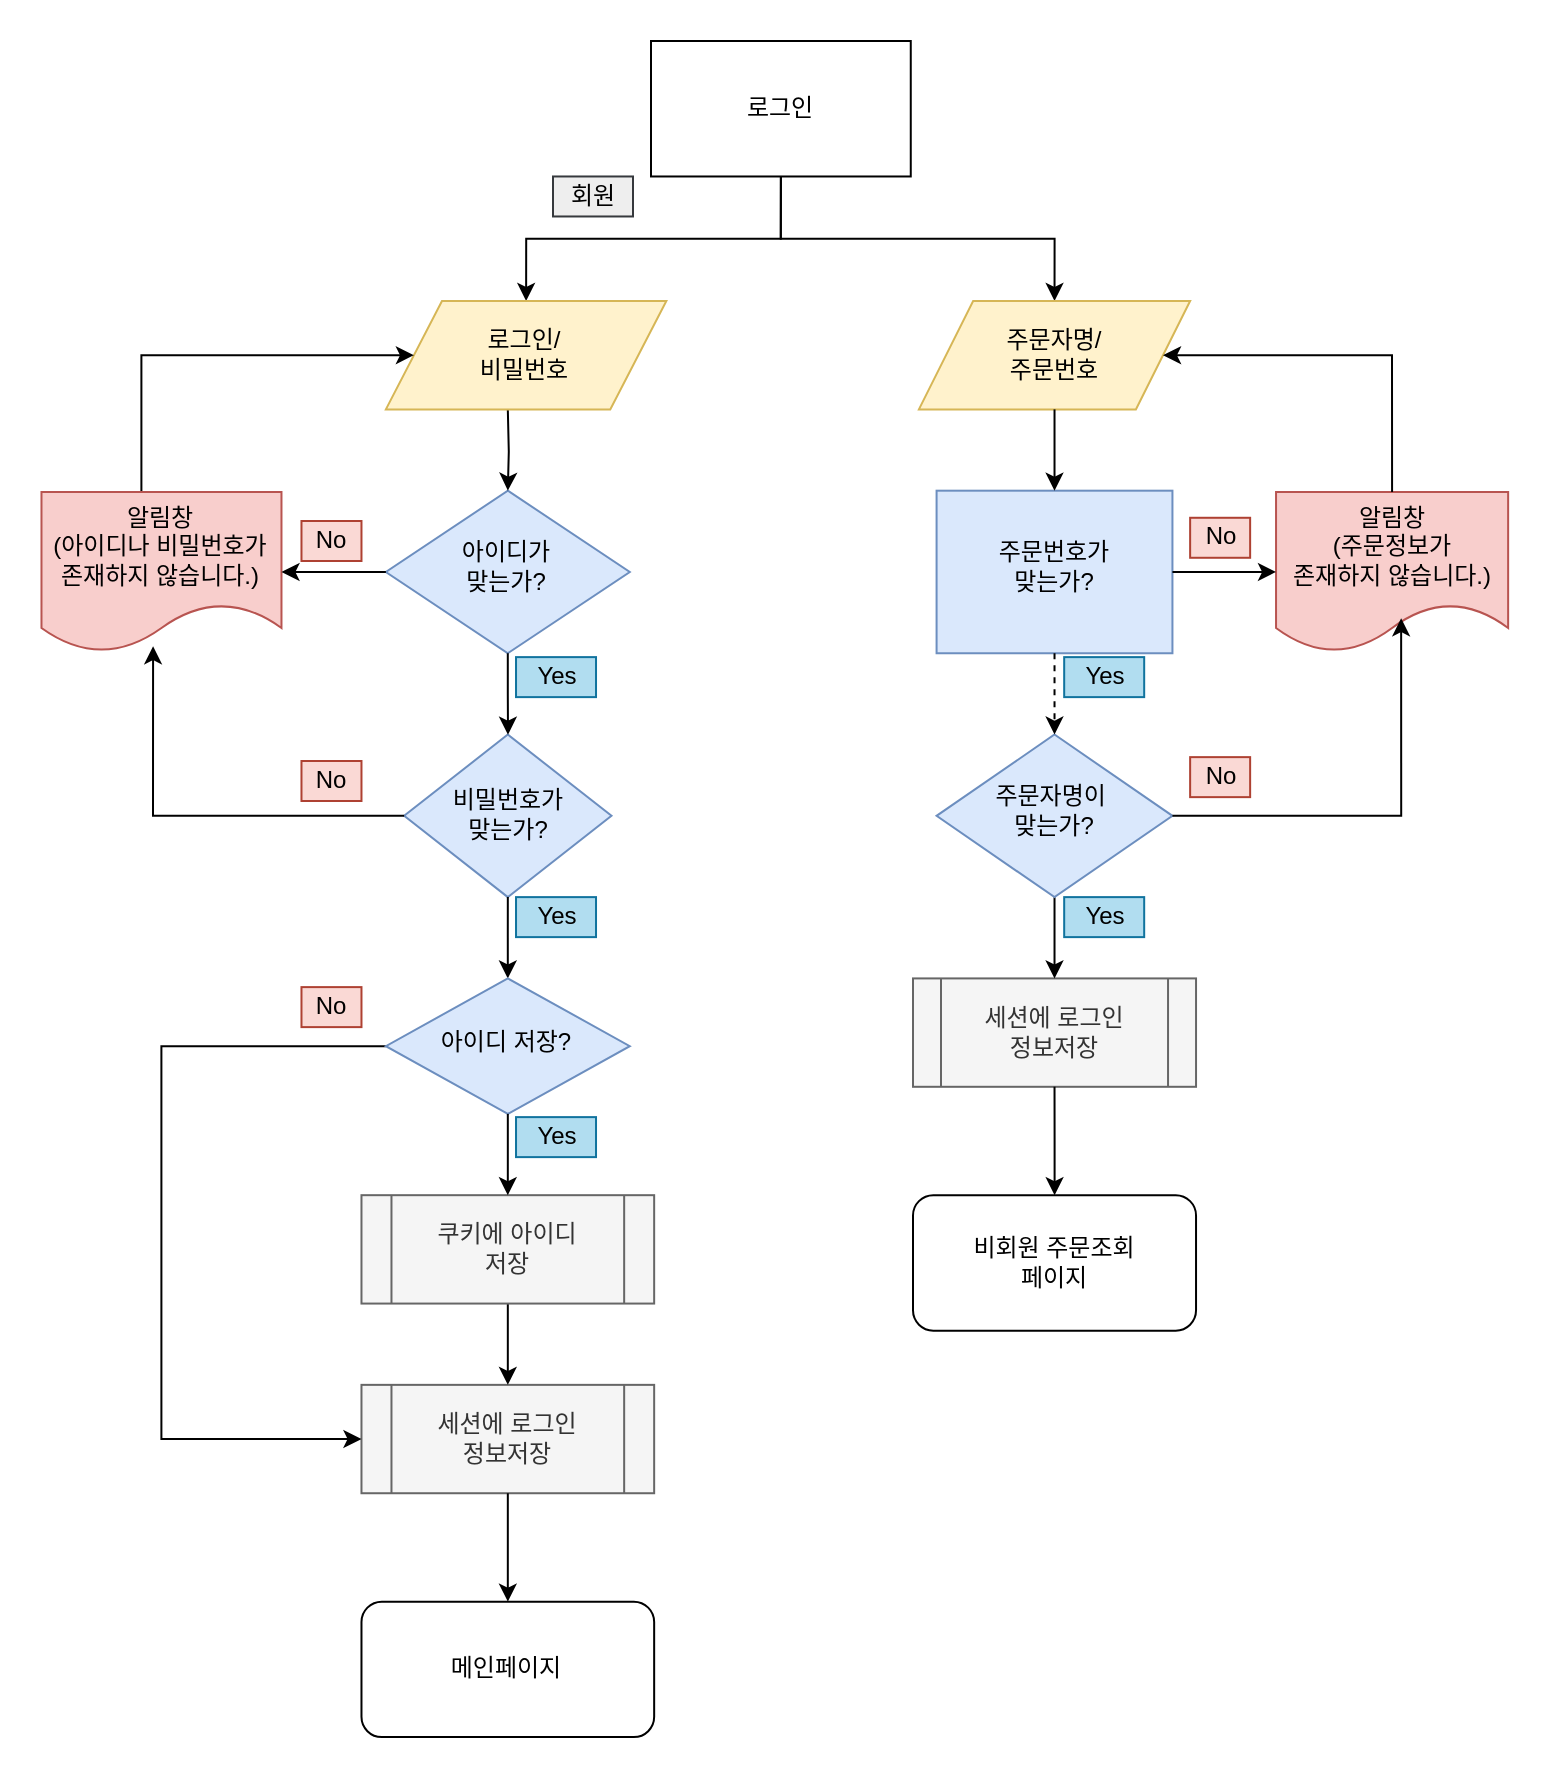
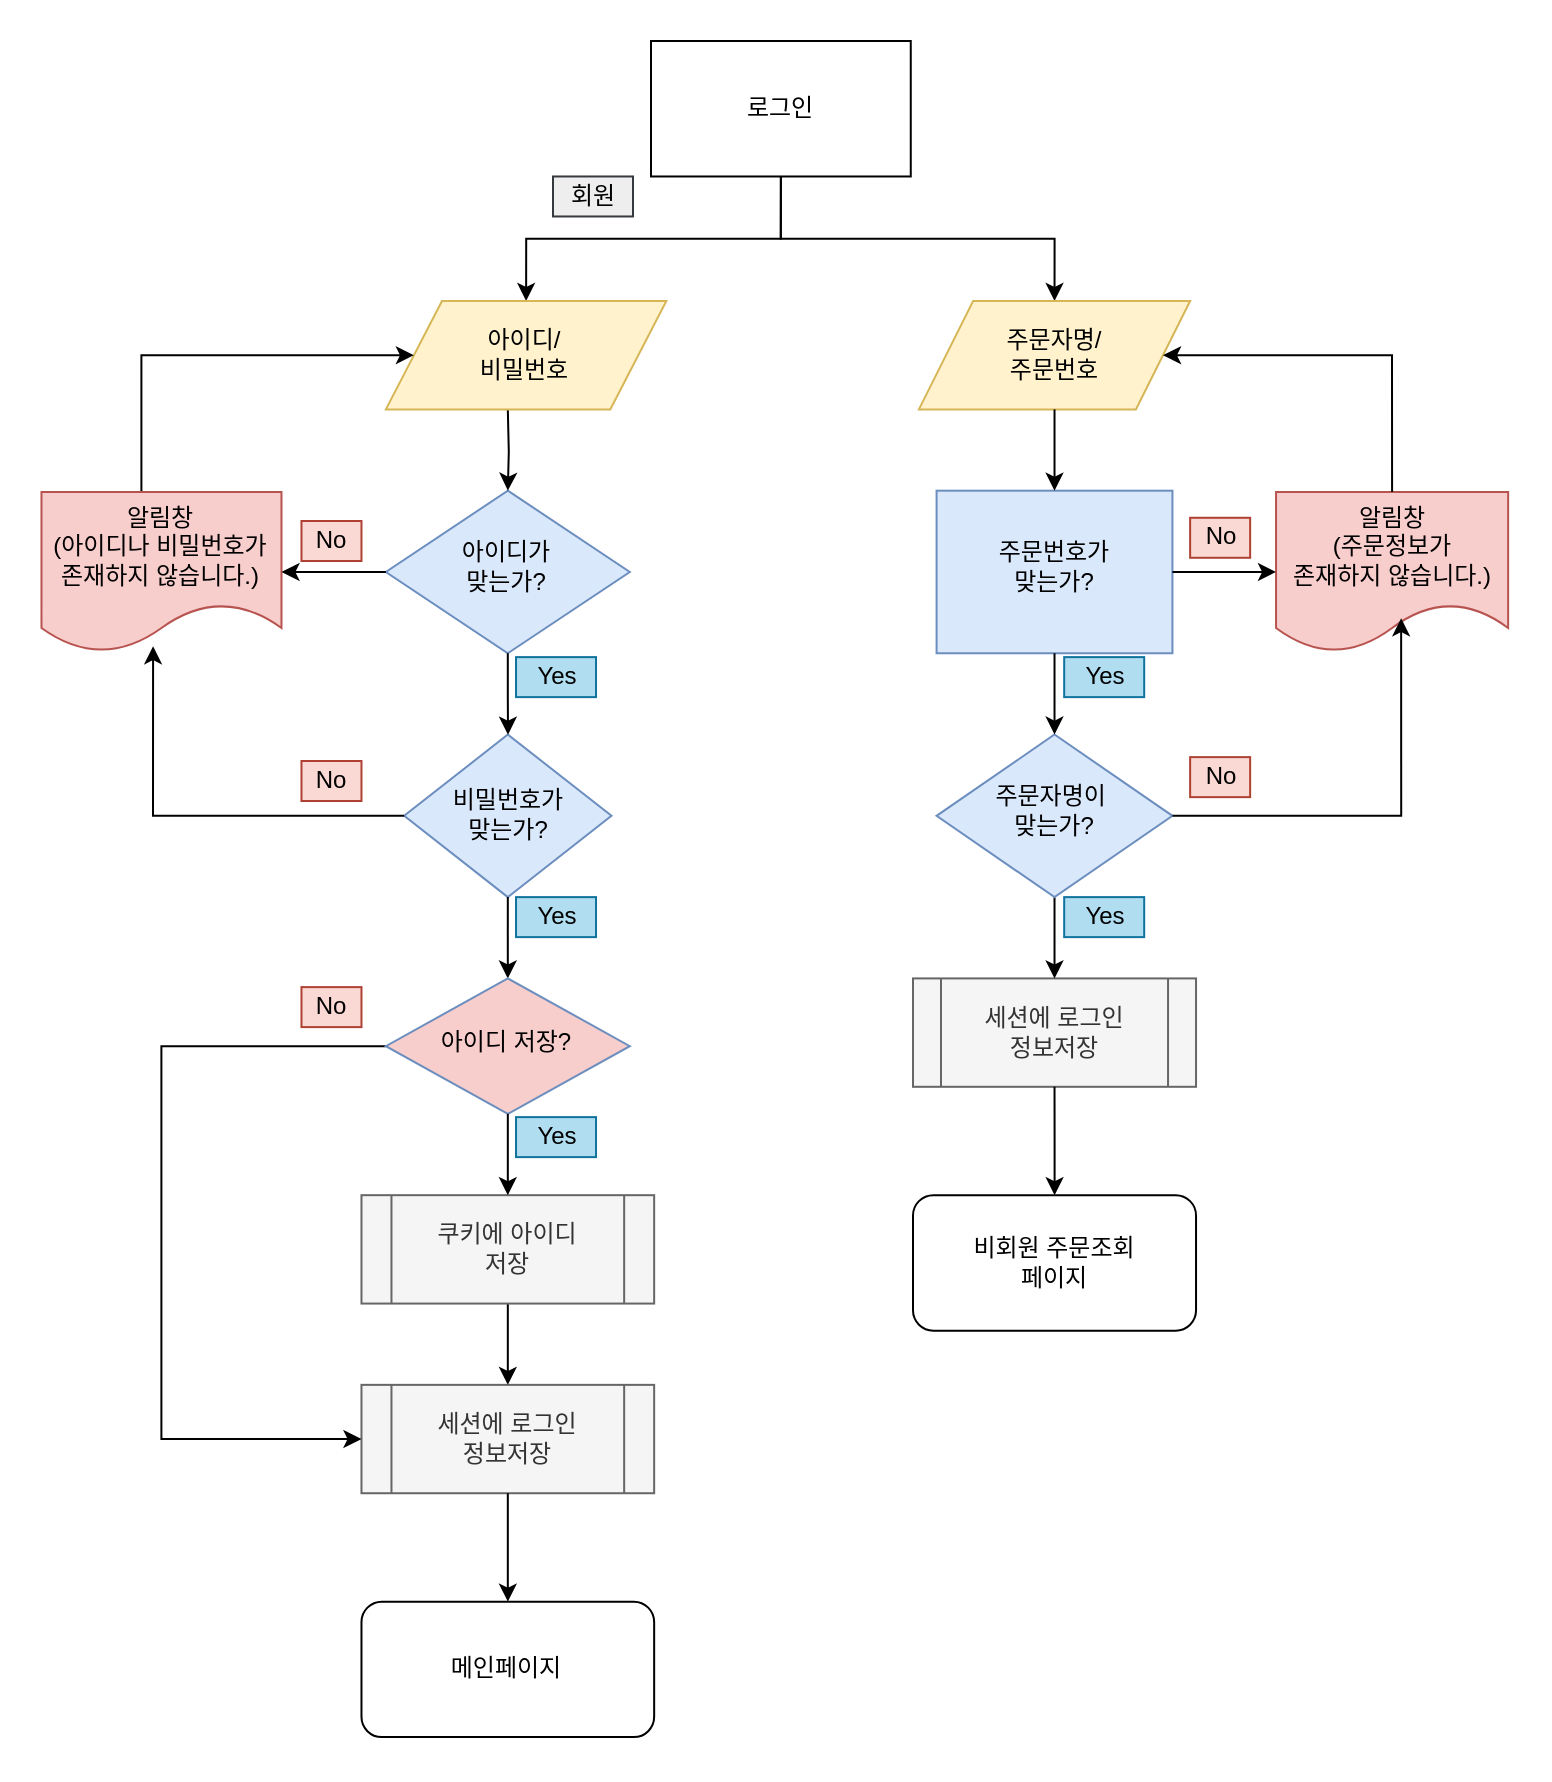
(525, 355) -> (525, 355)
(1055, 690) -> (1055, 690)
(508, 1046) -> (508, 1046)
